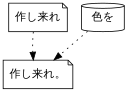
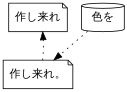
(33, 42) -> (43, 50)
